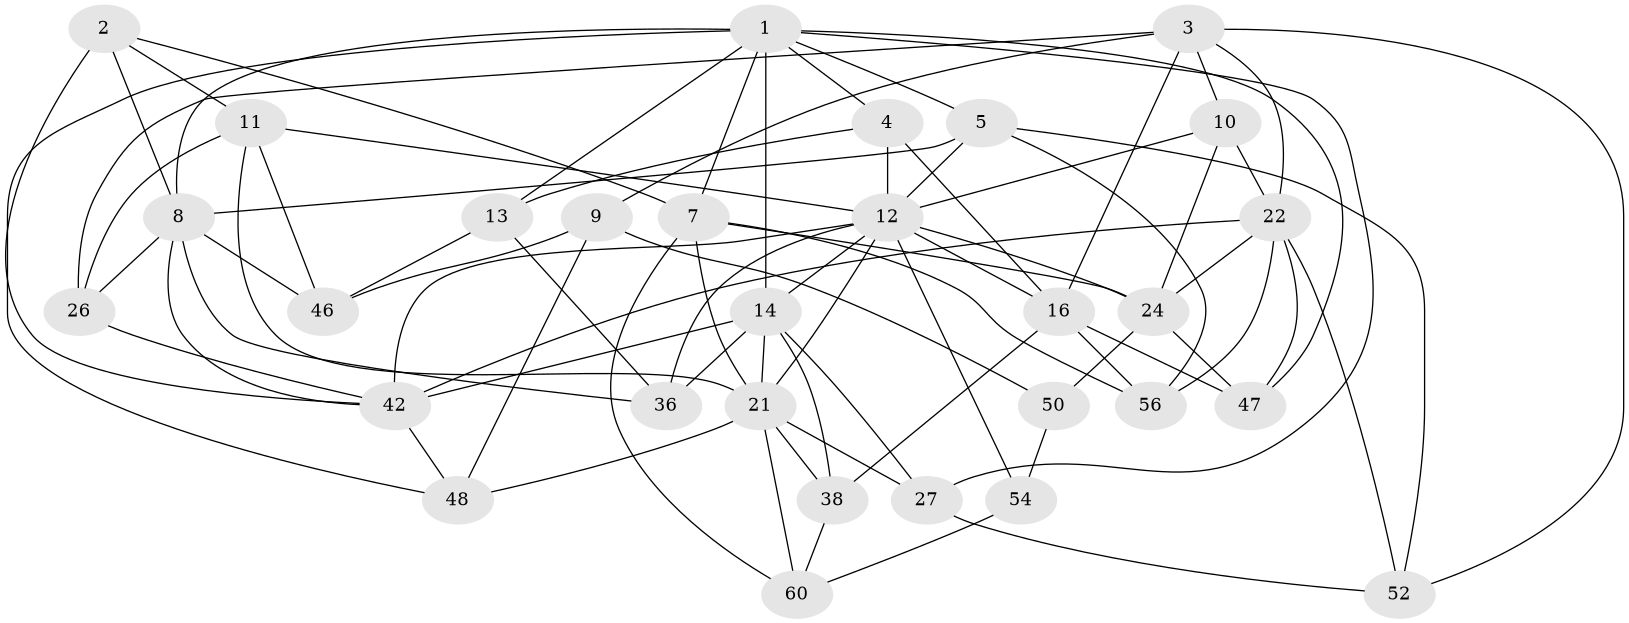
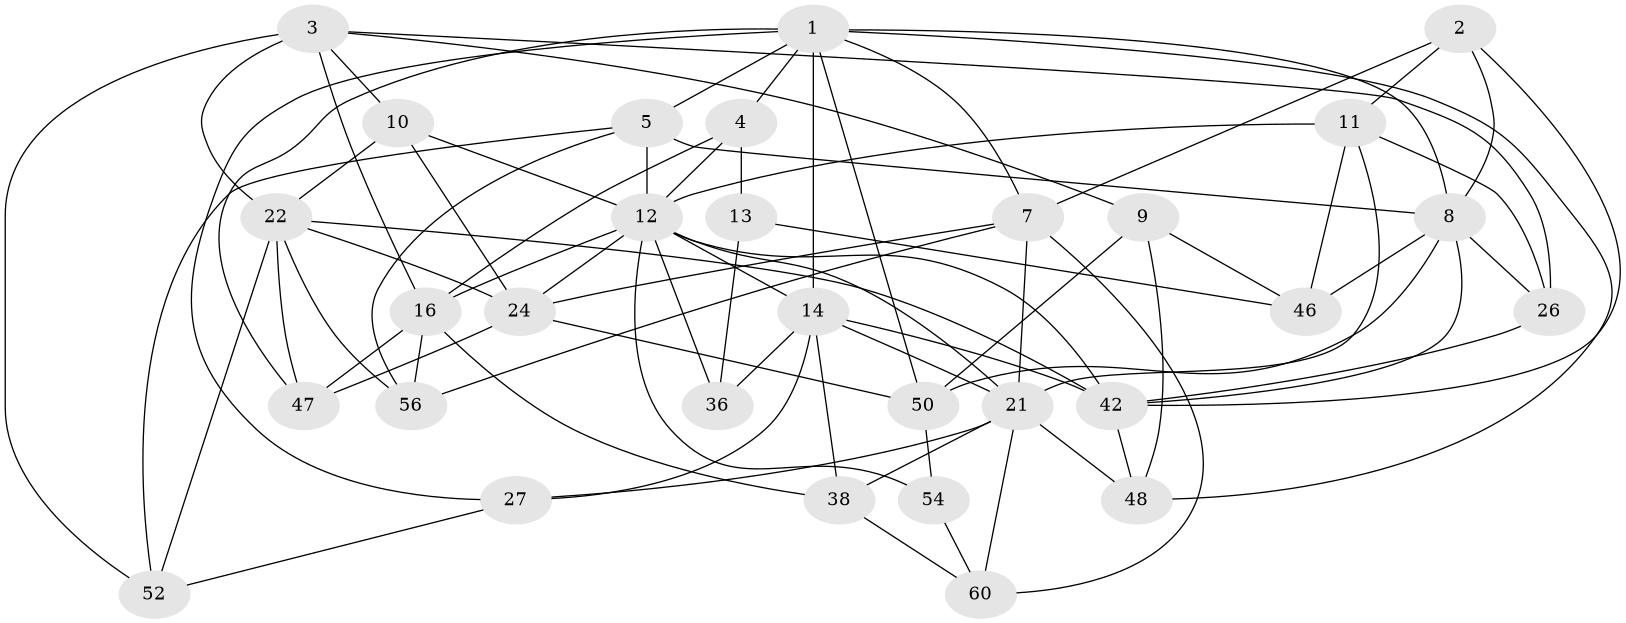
(632, 123) -> (868, 217)
(288, 353) -> (1218, 373)
